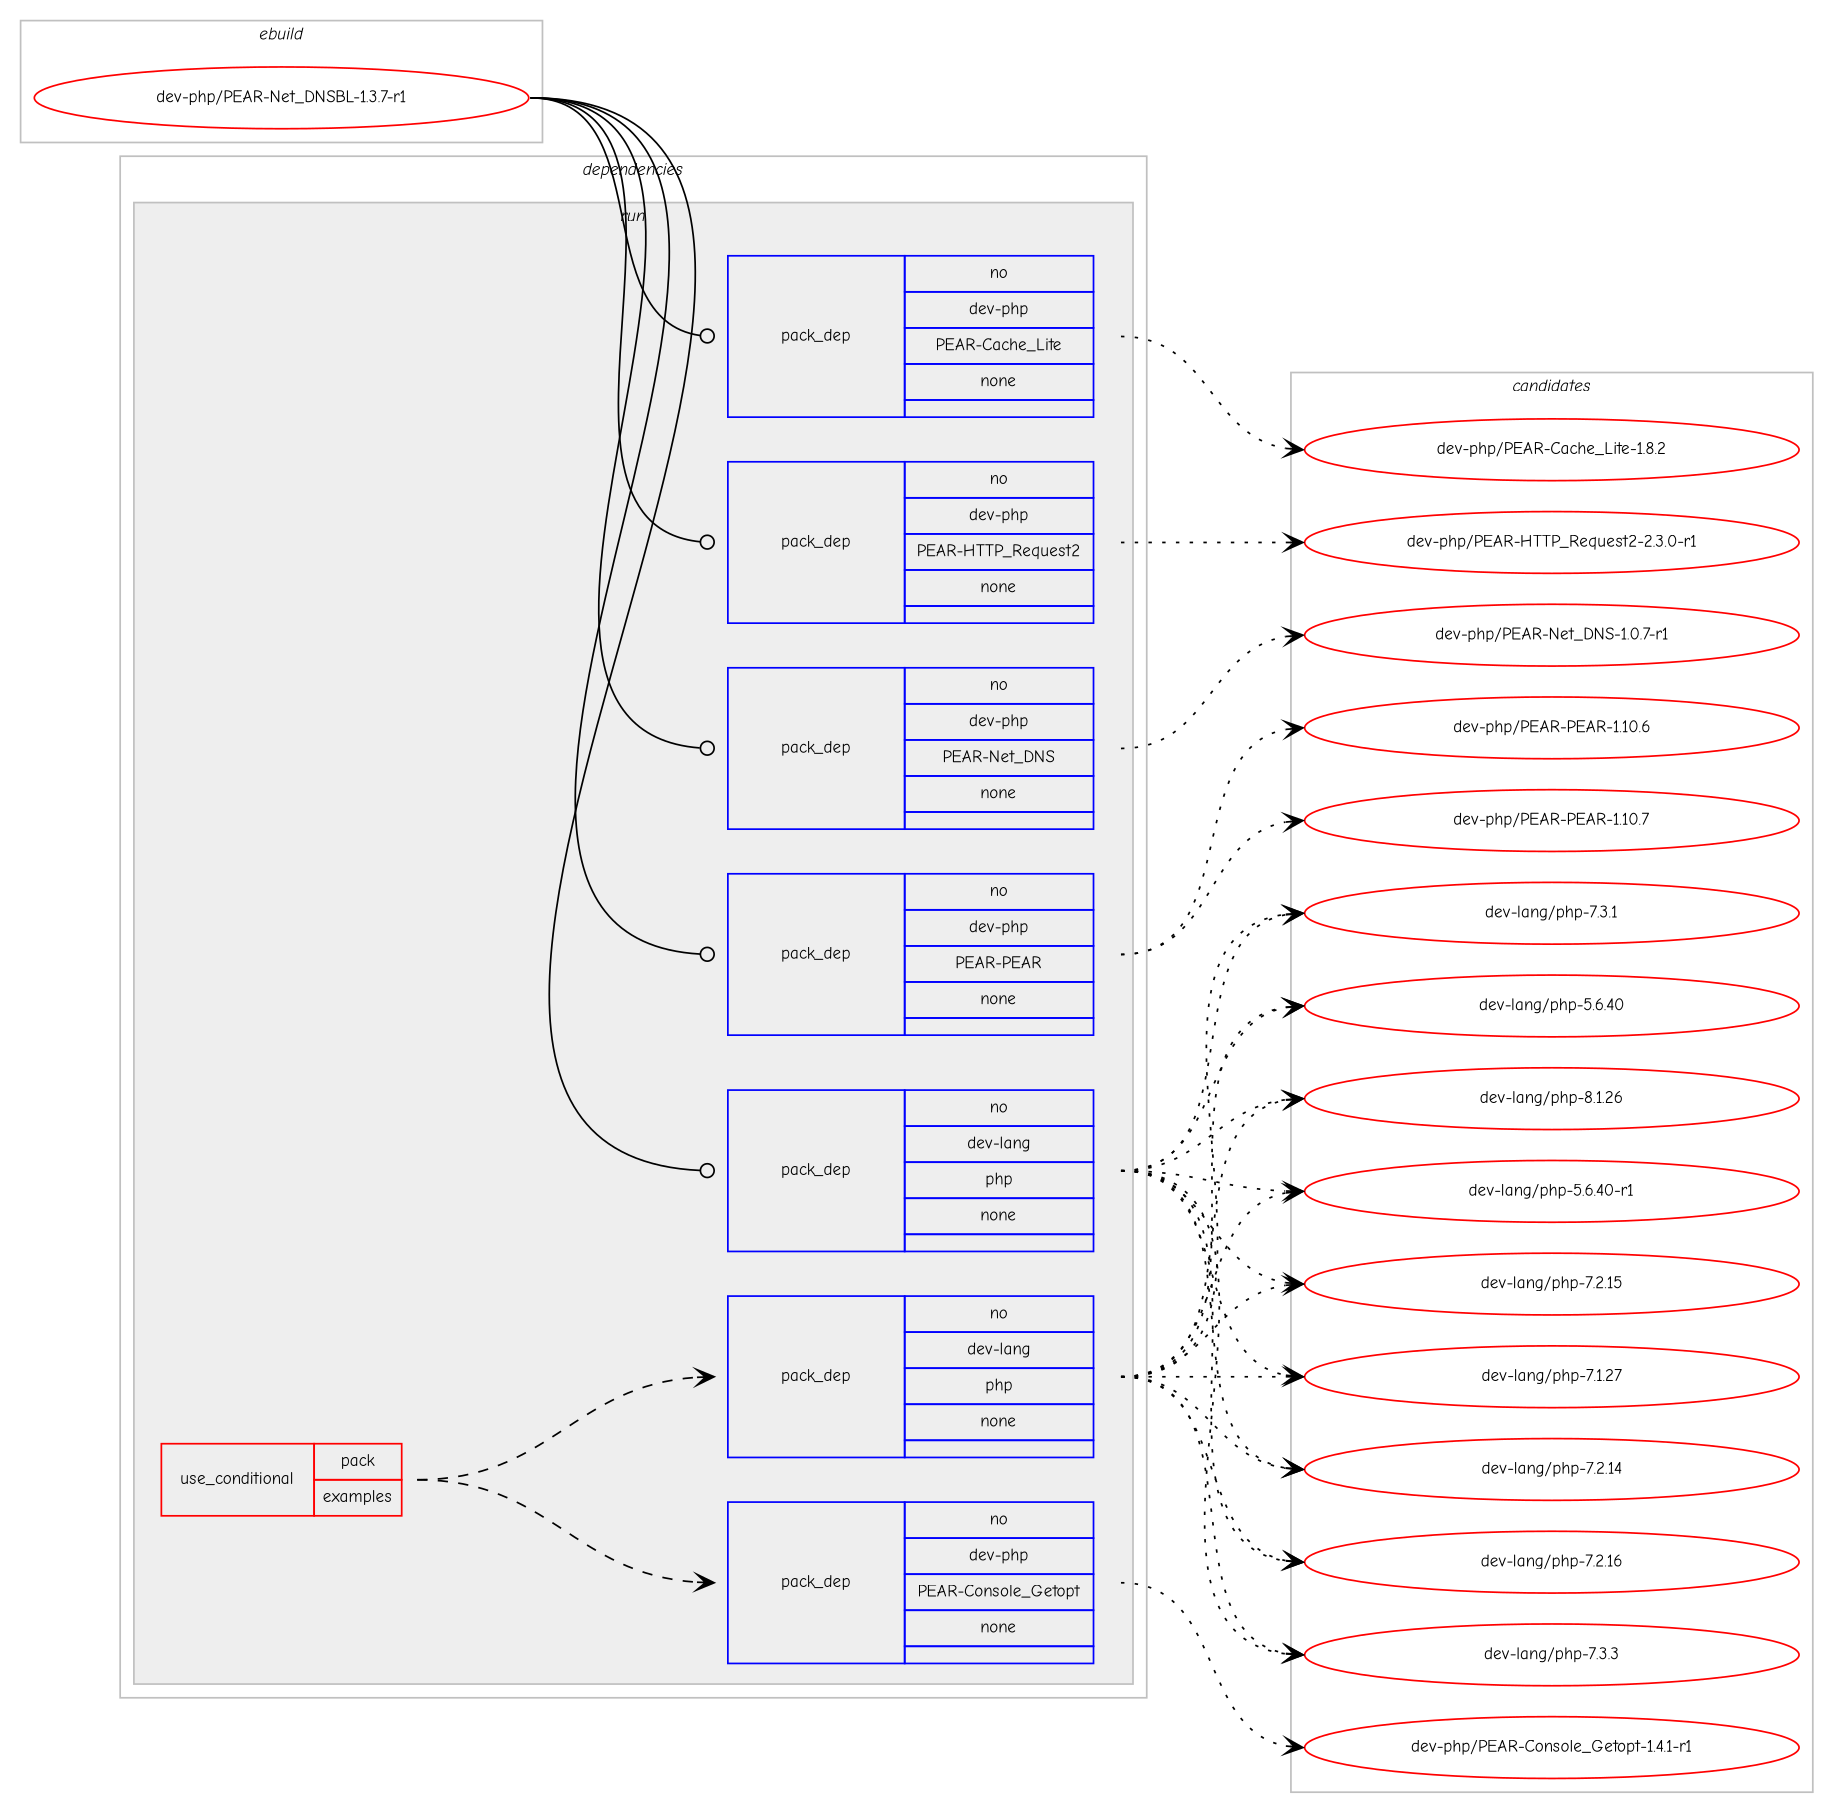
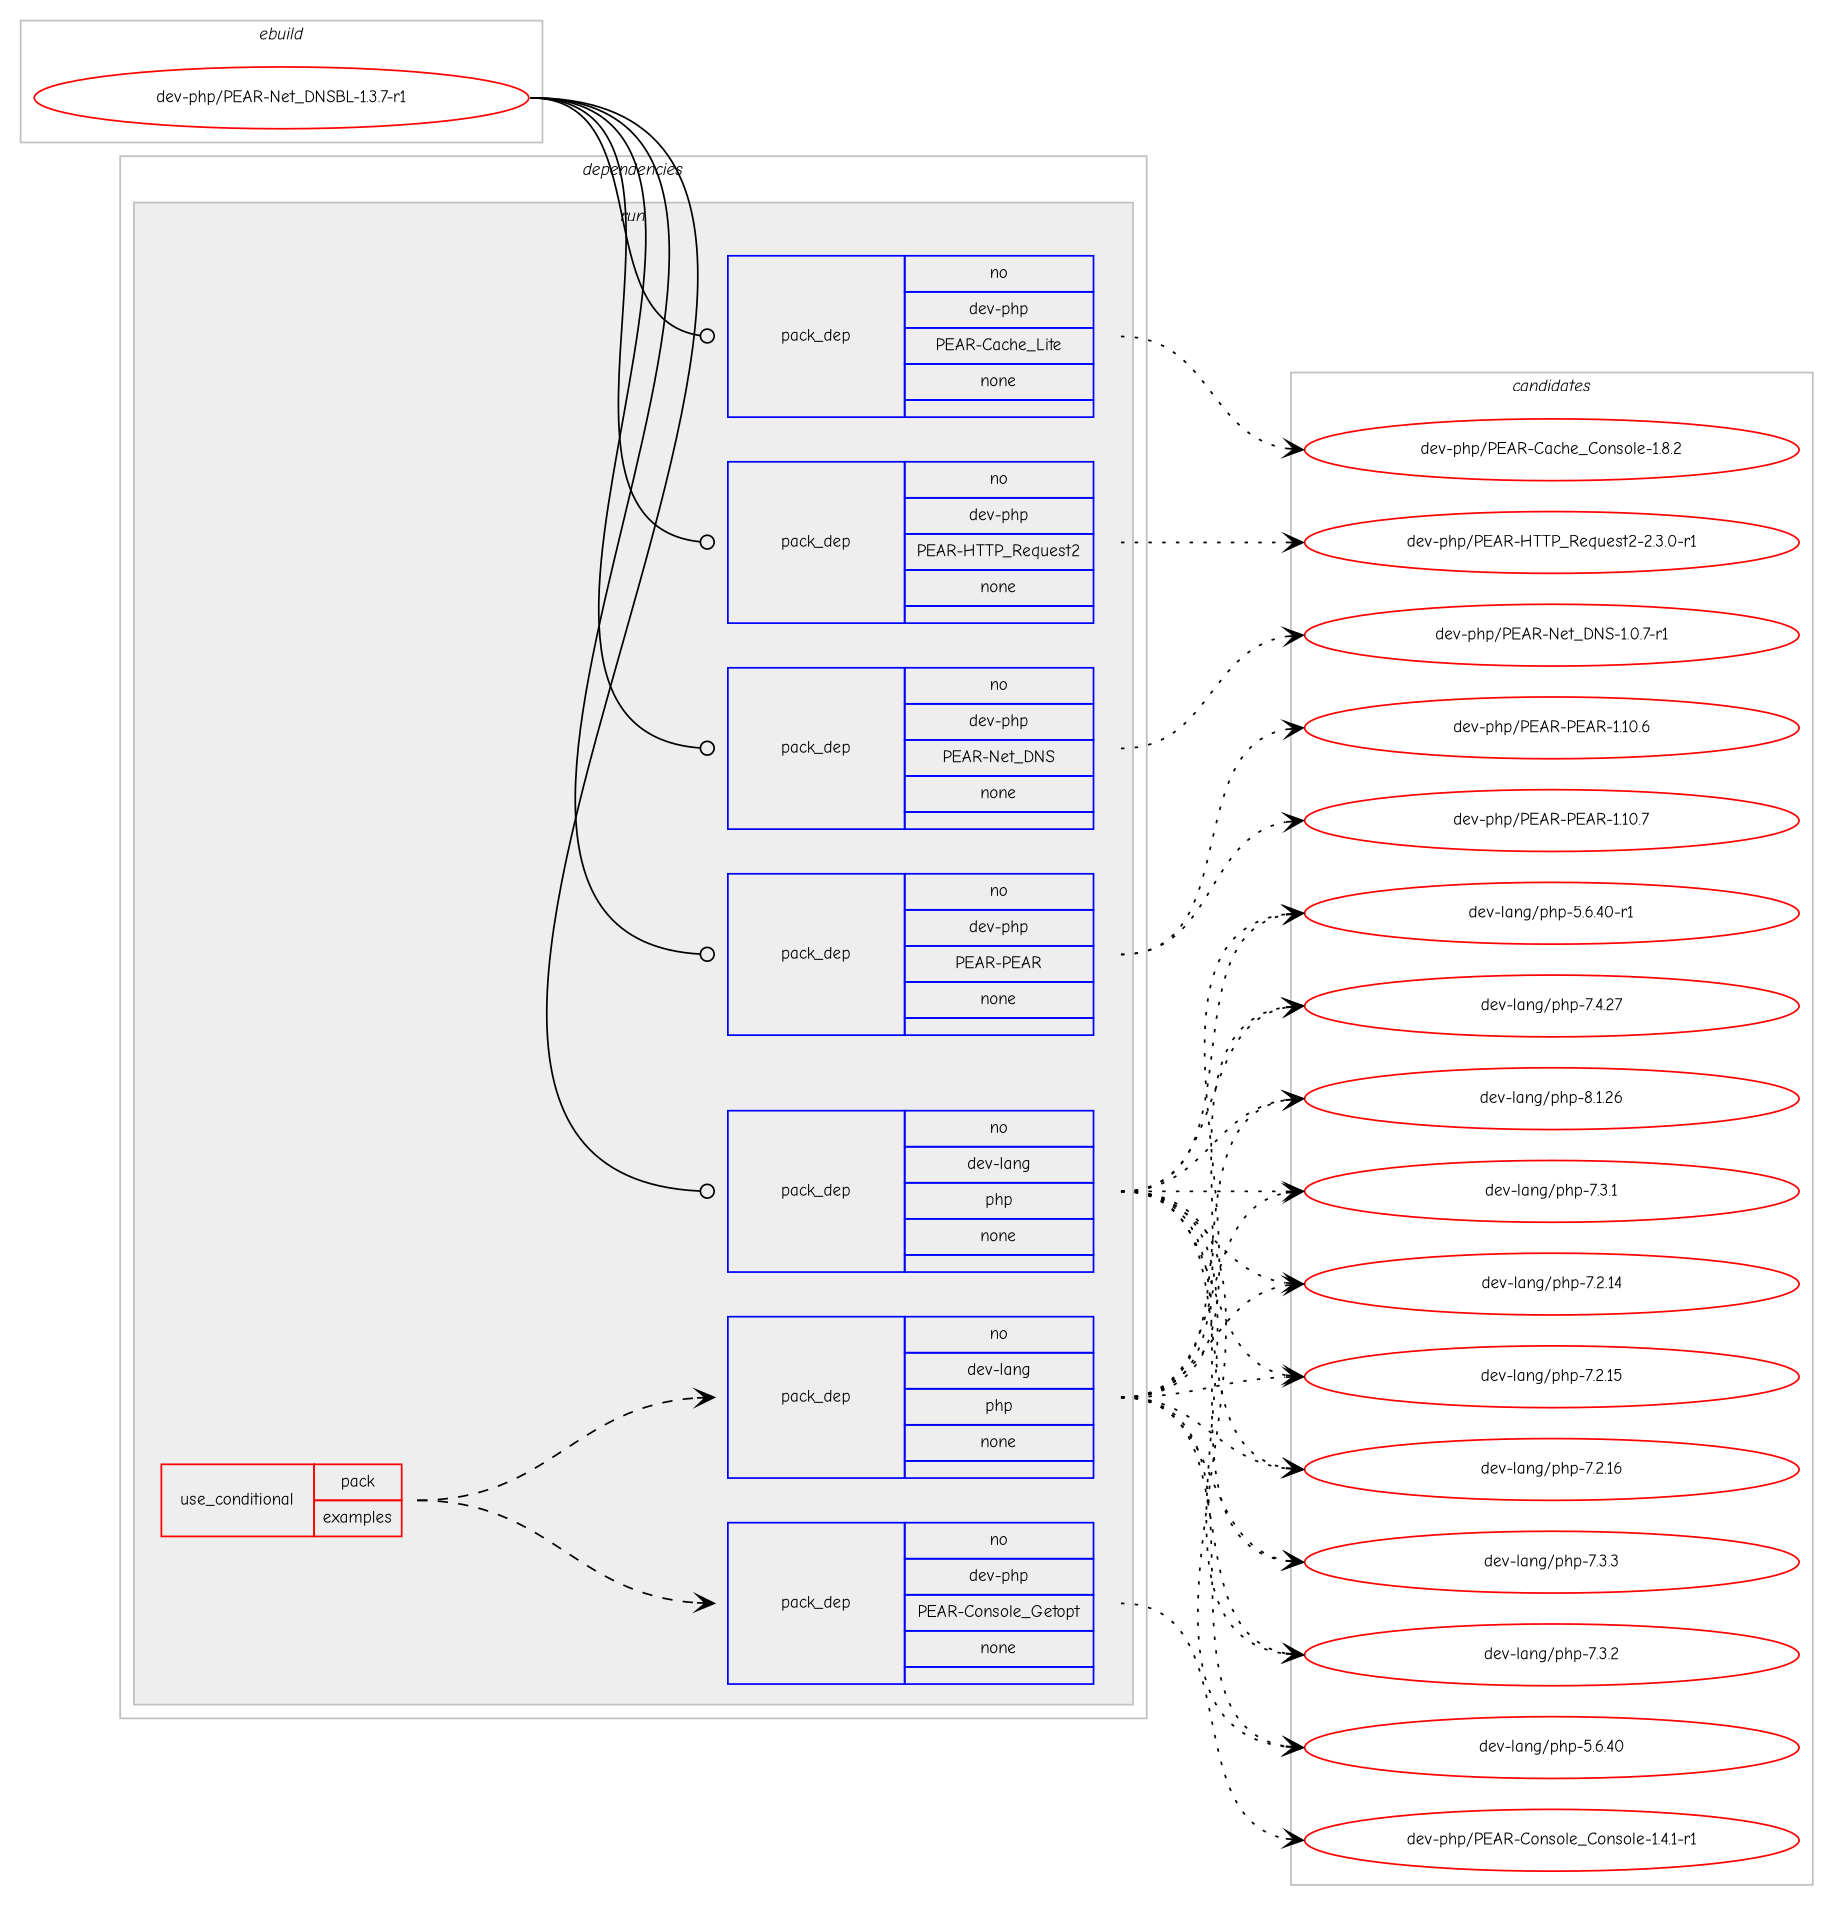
(1552, 450) -> (1552, 450)
(1552, 1377) -> (1552, 1006)
none -> (1552, 1655)
(1552, 1748) -> (1552, 1840)
